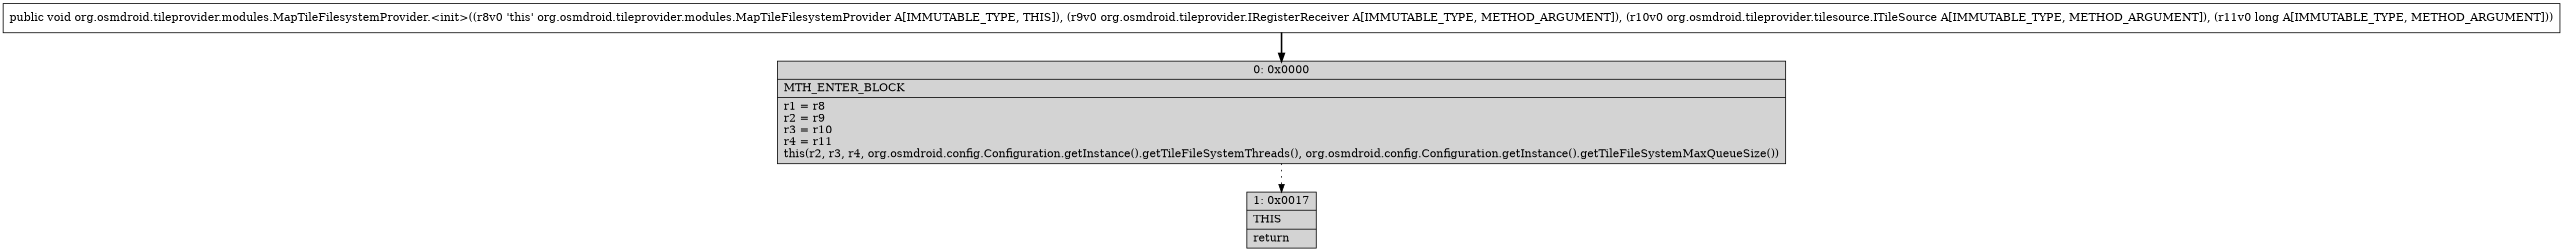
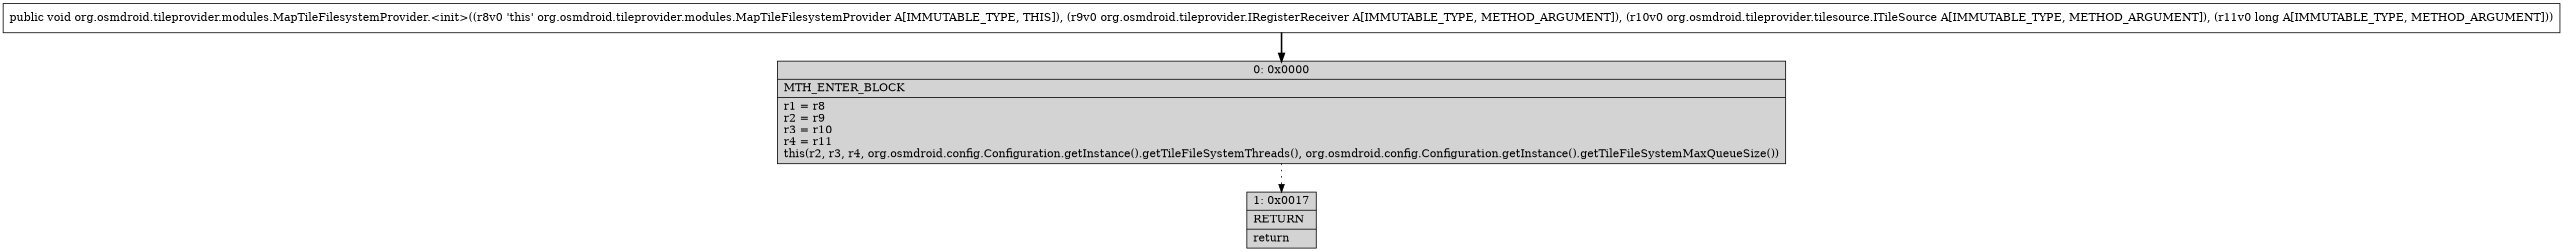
(1268, 219) -> (1279, 219)
